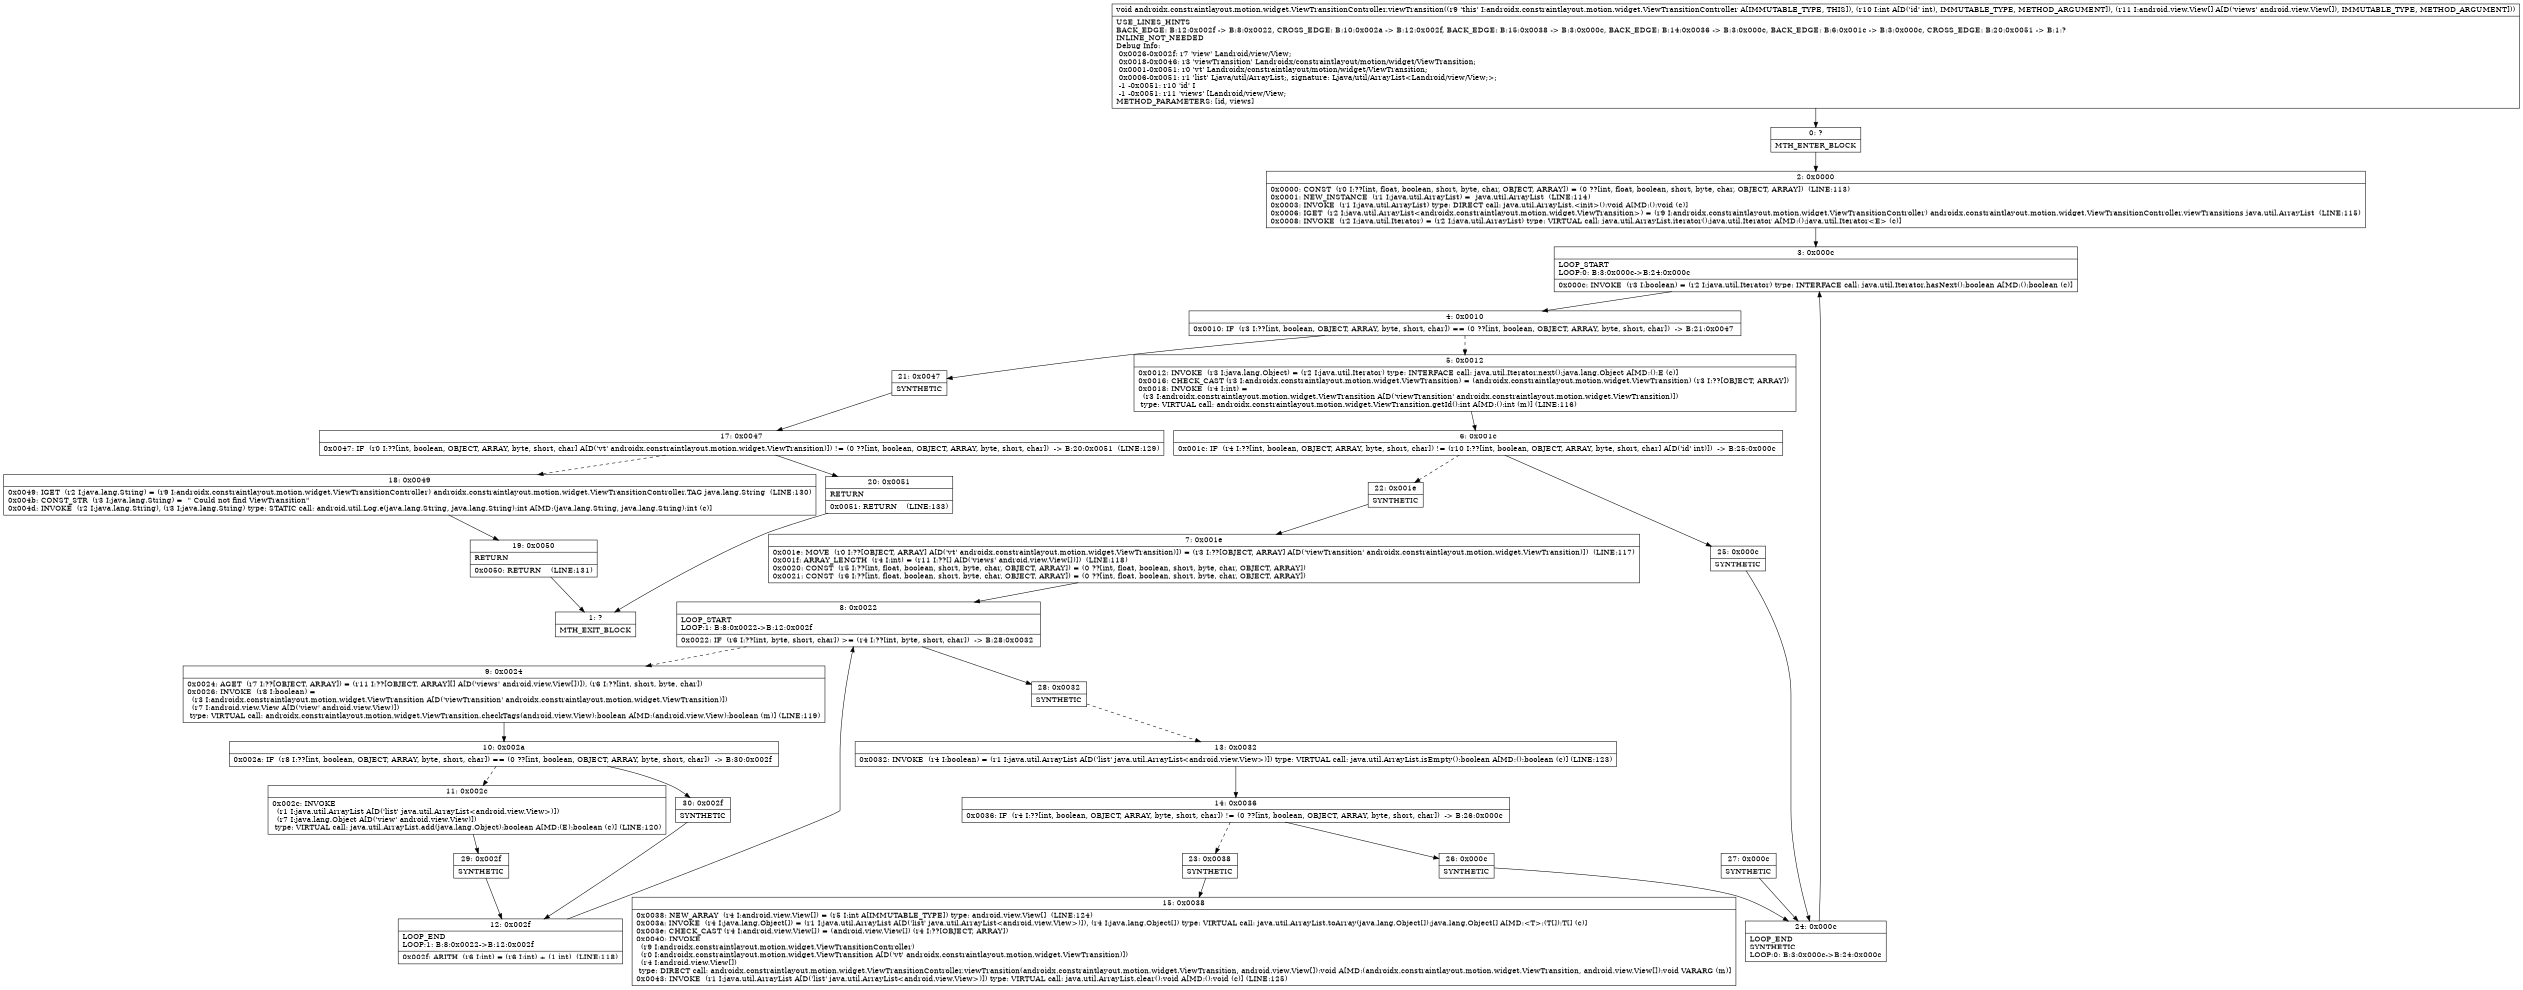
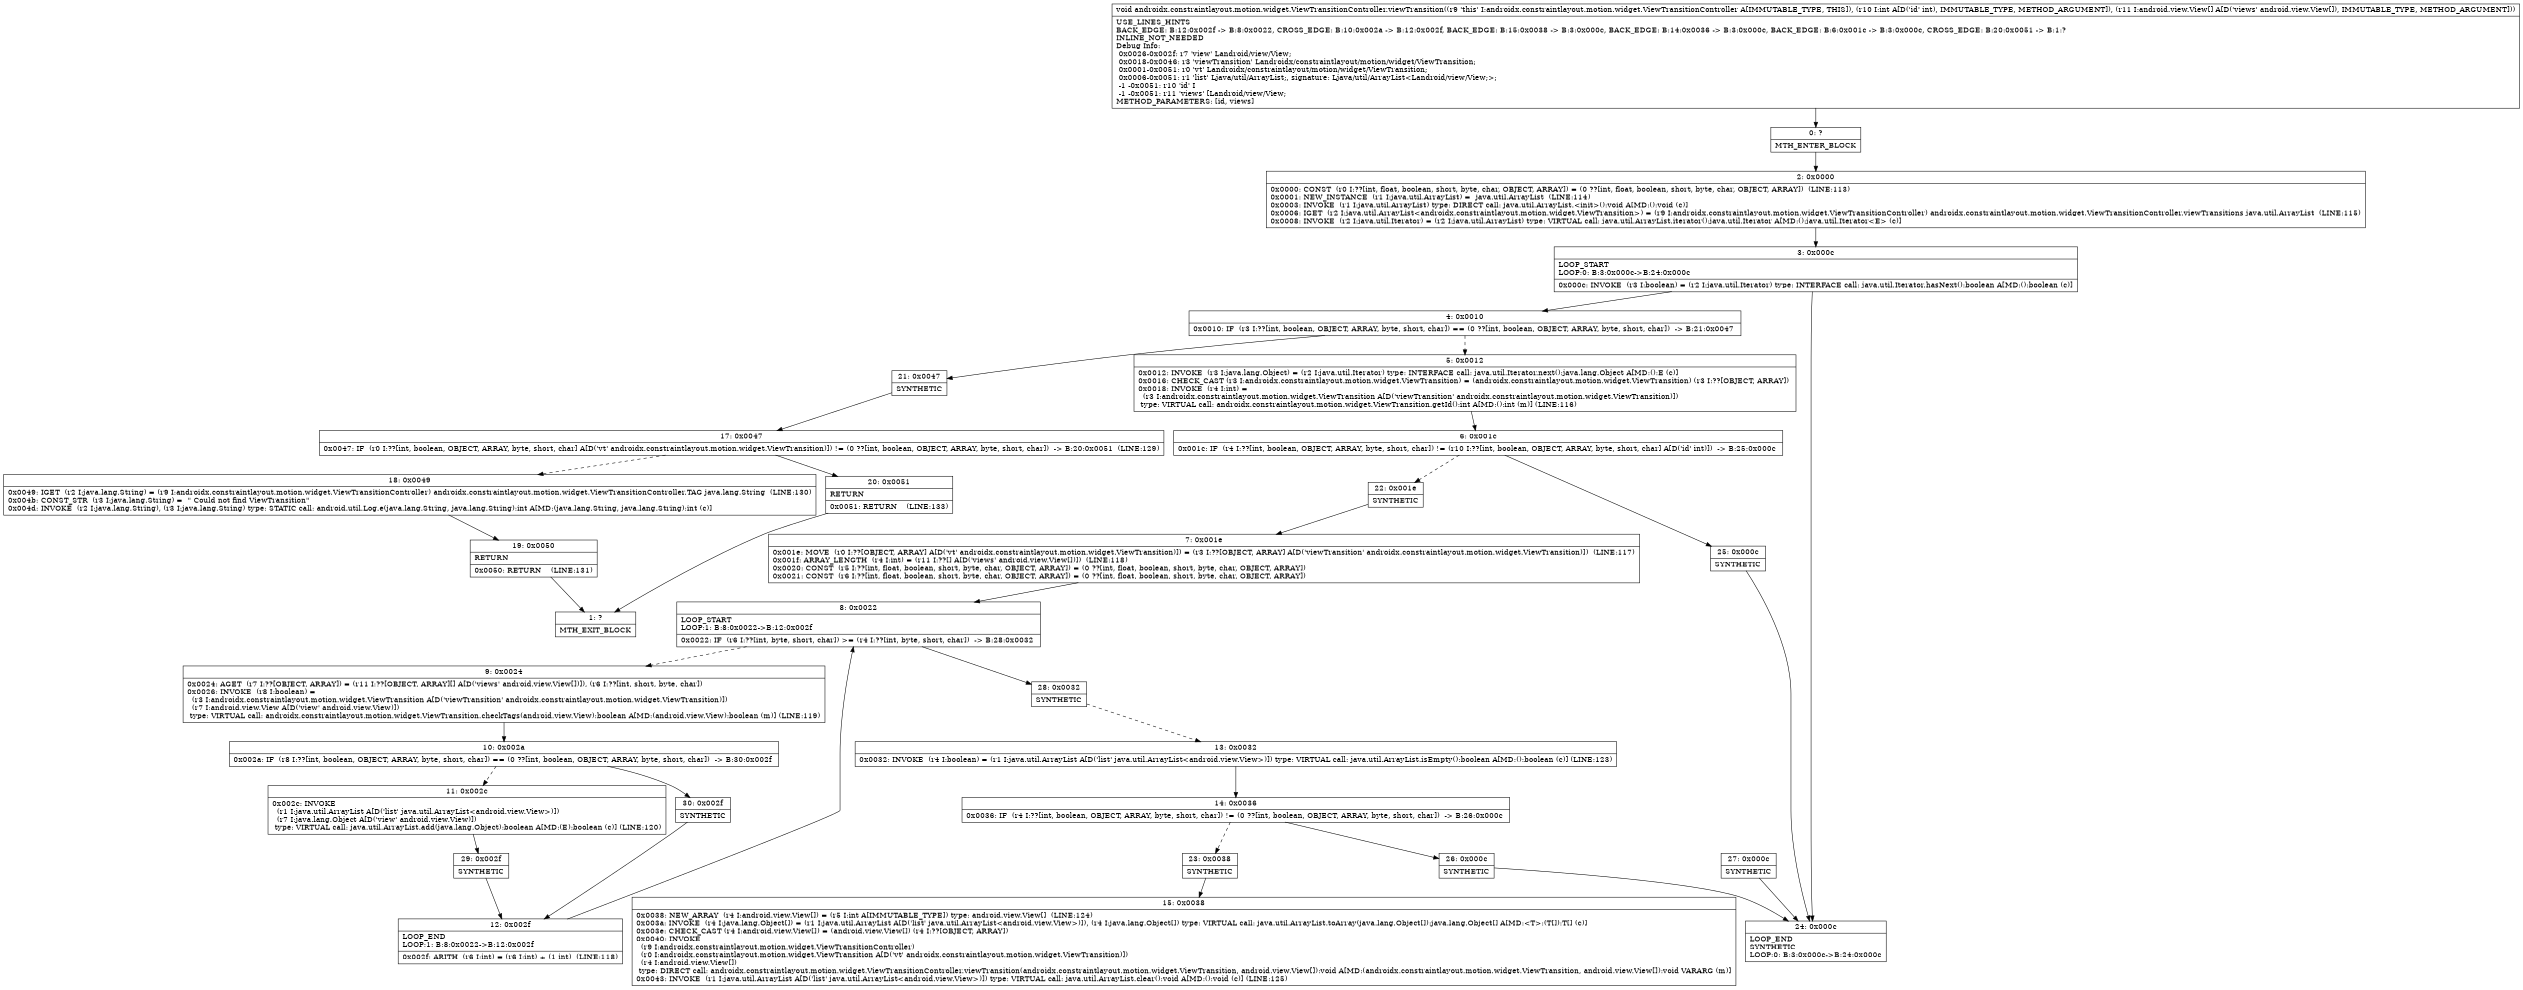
(1821, 609) -> (1811, 604)
